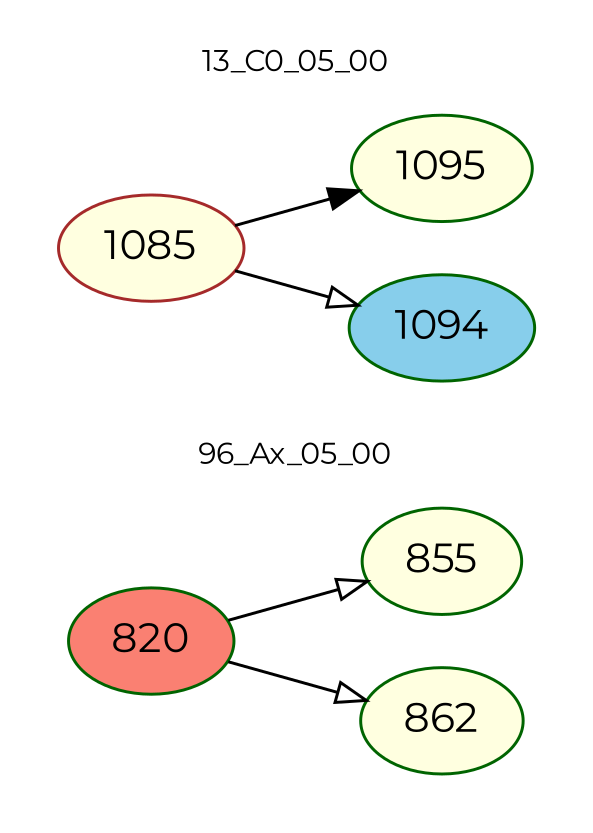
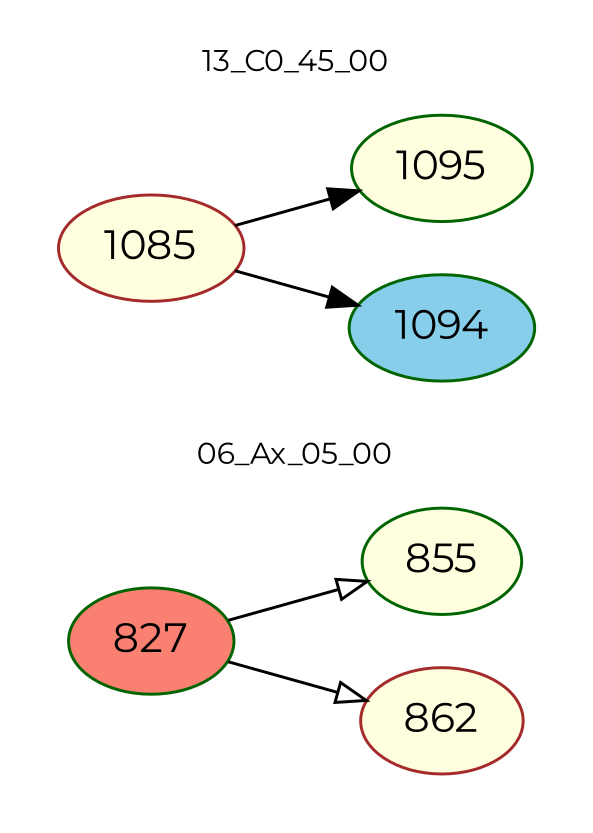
(297, 64) -> (297, 64)
(282, 284) -> (282, 284)
(296, 456) -> (296, 456)
(151, 641) -> (151, 641)
(442, 721) -> (442, 721)
